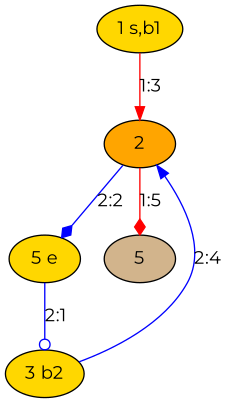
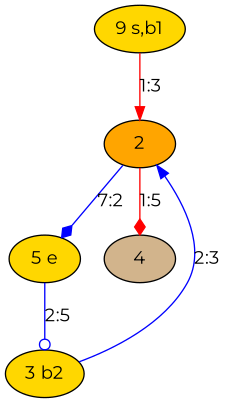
(140, 29) -> (140, 29)
(111, 201) -> (111, 201)
(140, 259) -> (140, 259)
(208, 259) -> (207, 259)
(56, 316) -> (58, 316)
